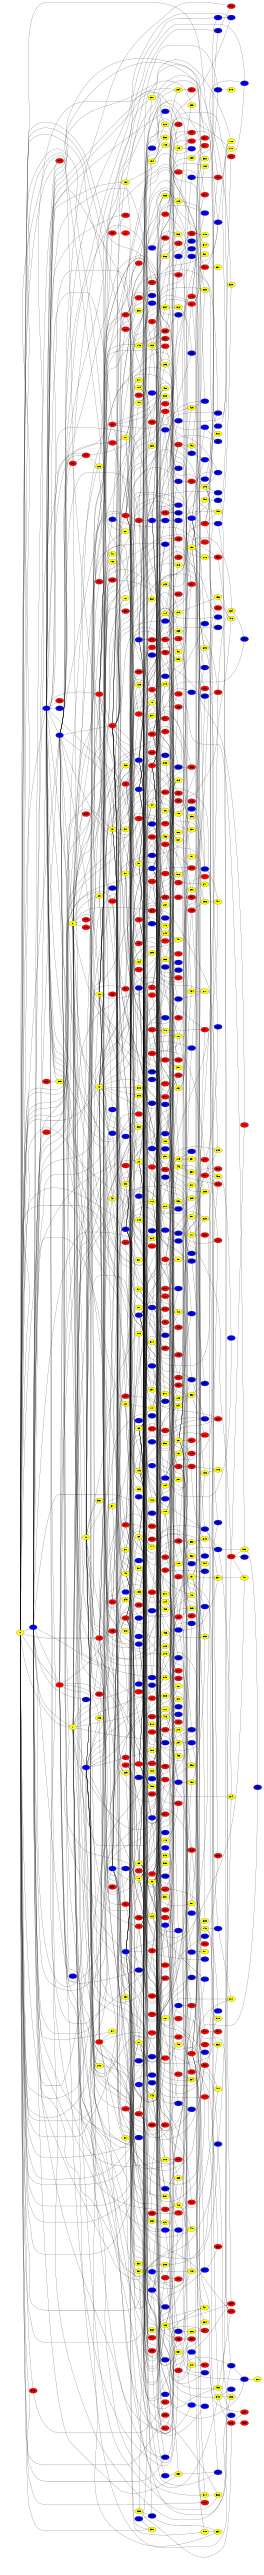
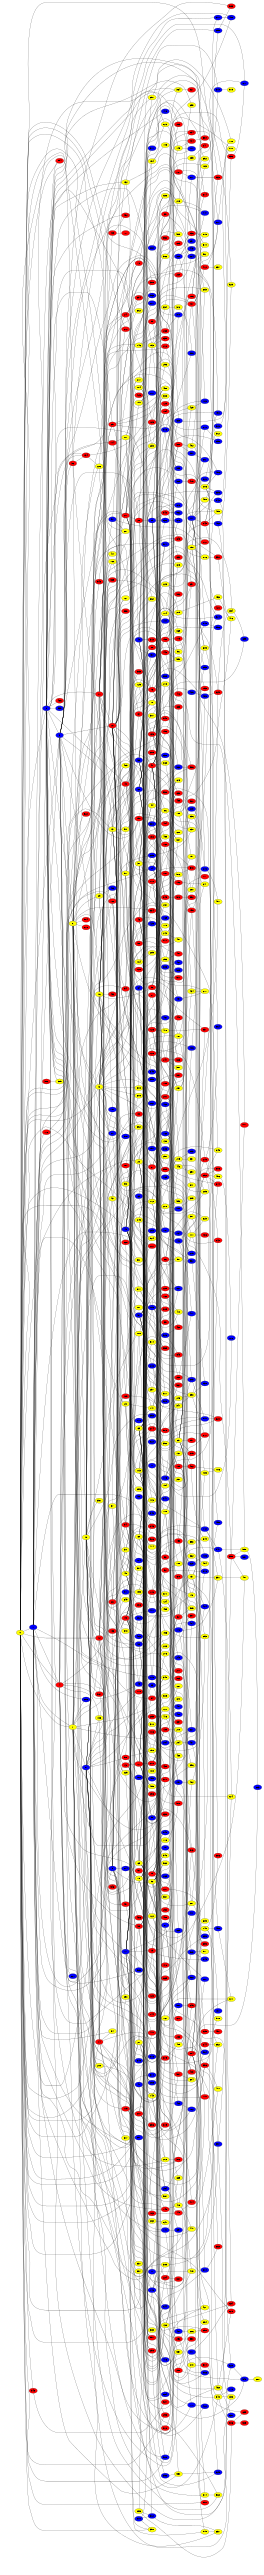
(165, 137) -> none
(205, 902) -> none
(151, 1692) -> (144, 1424)
